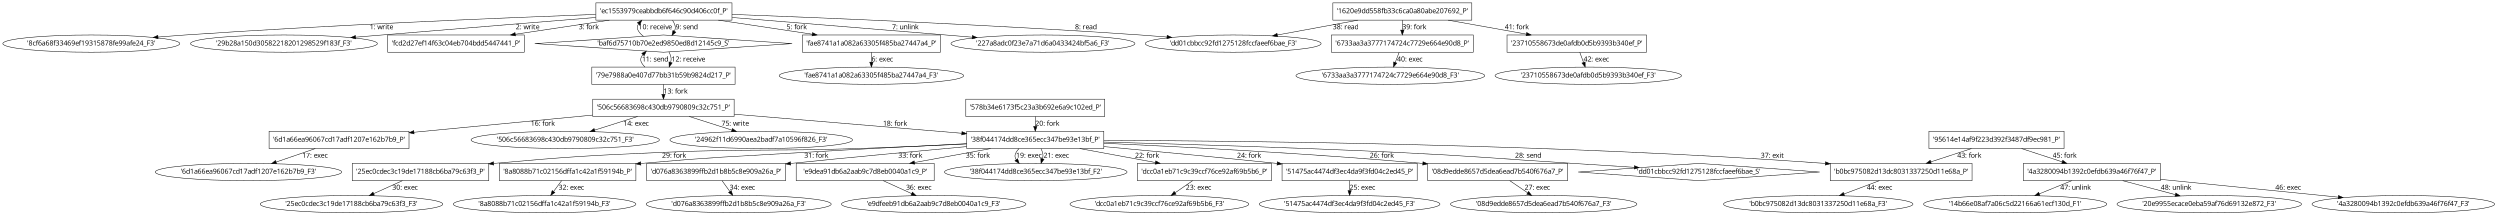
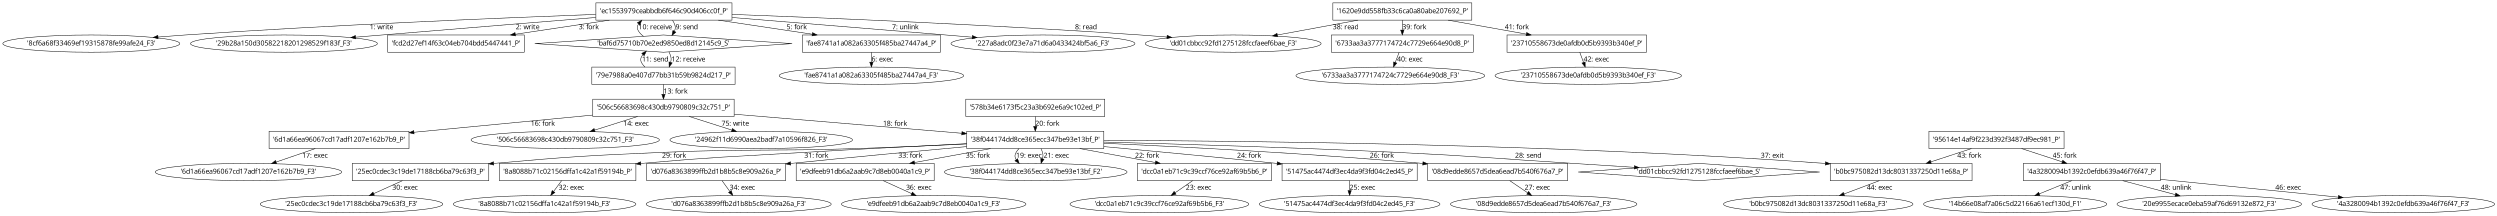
(865, 172) -> (865, 172)
